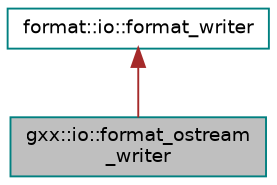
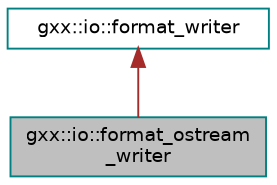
(138, 29) -> (138, 29)
